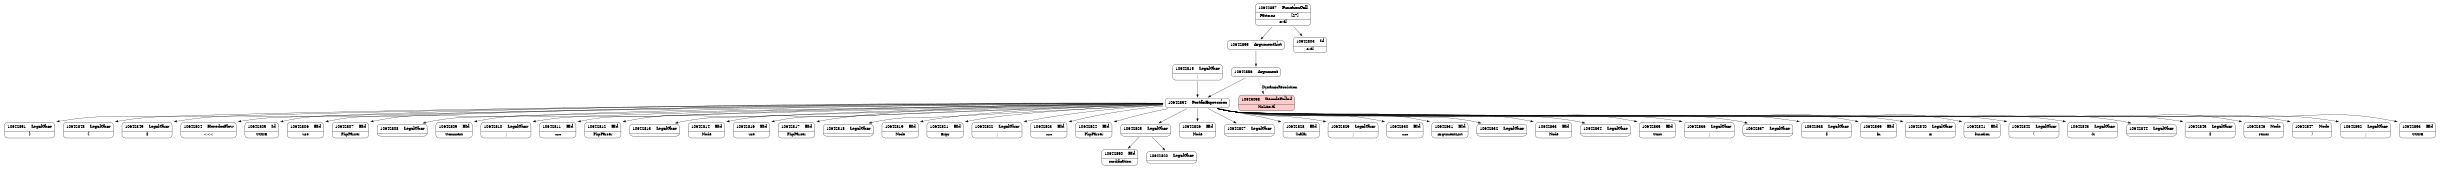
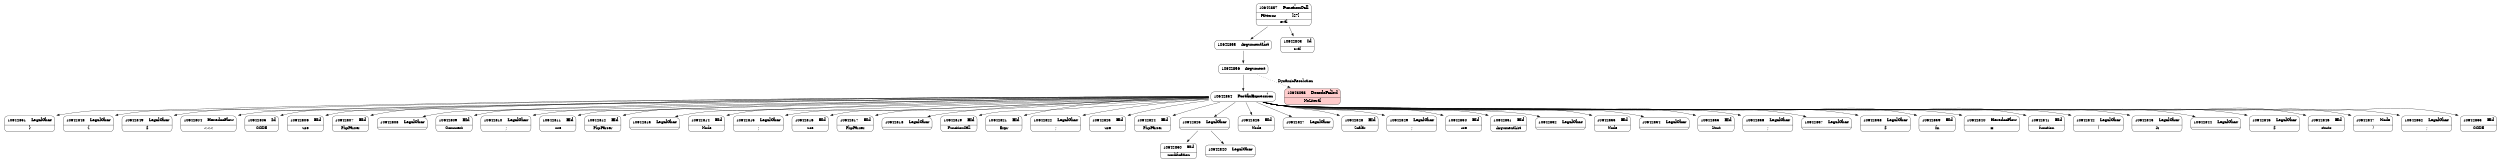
(1198, 88) -> (998, 106)
(1942, 127) -> (2004, 120)
(2276, 127) -> (2338, 120)
(900, 134) -> (959, 128)
